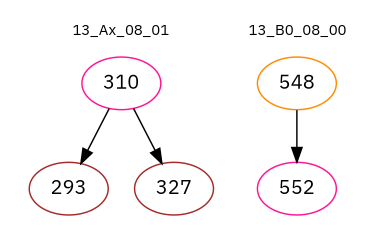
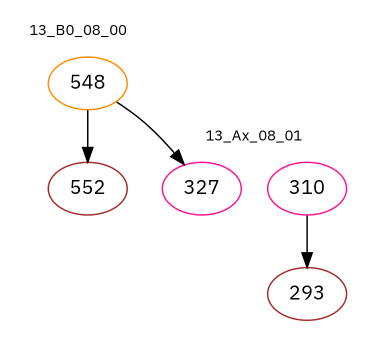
(144, 129) -> (160, 137)
(174, 189) -> (202, 189)
(297, 189) -> (88, 189)
